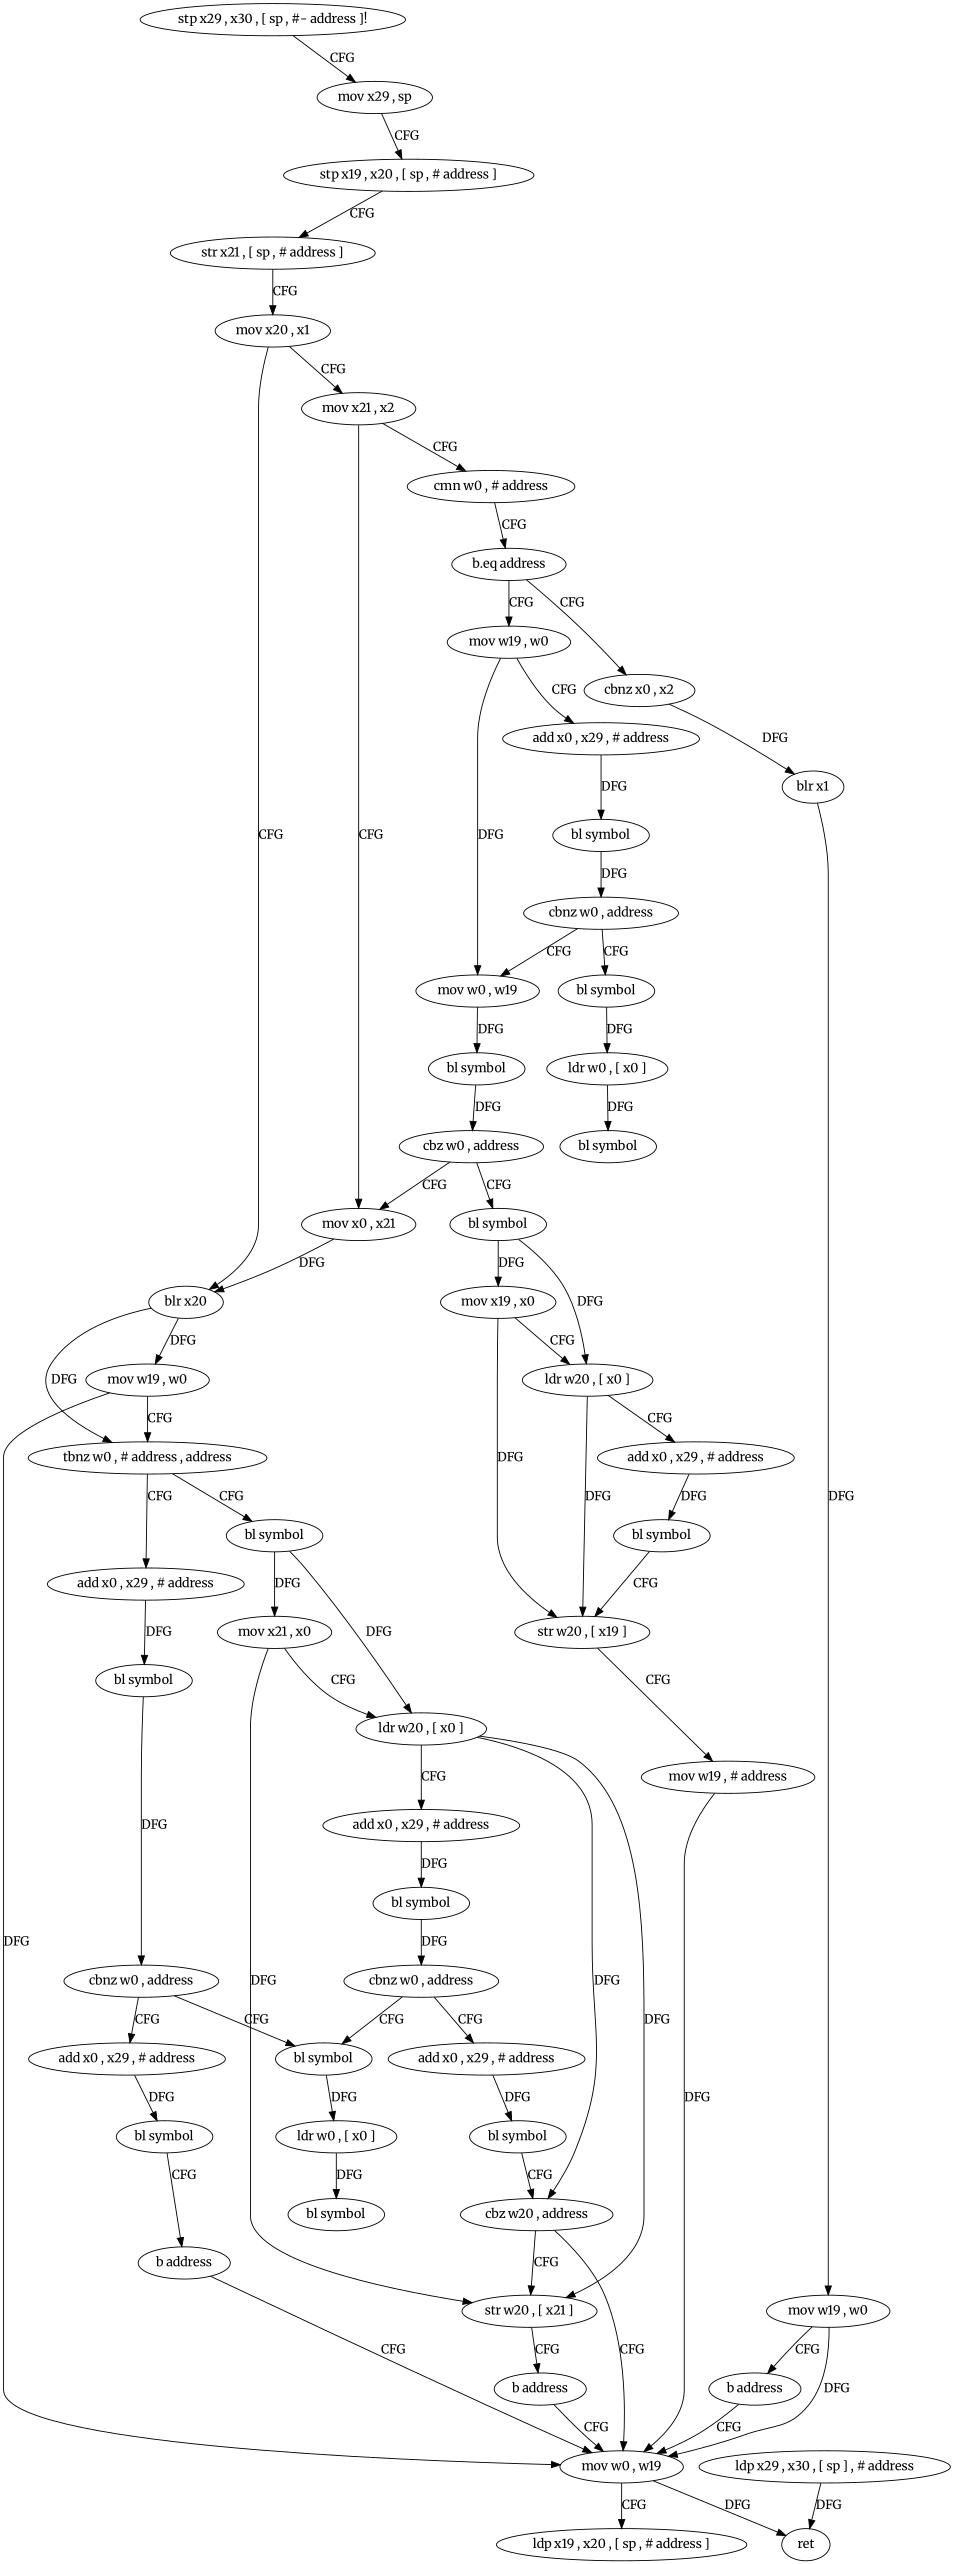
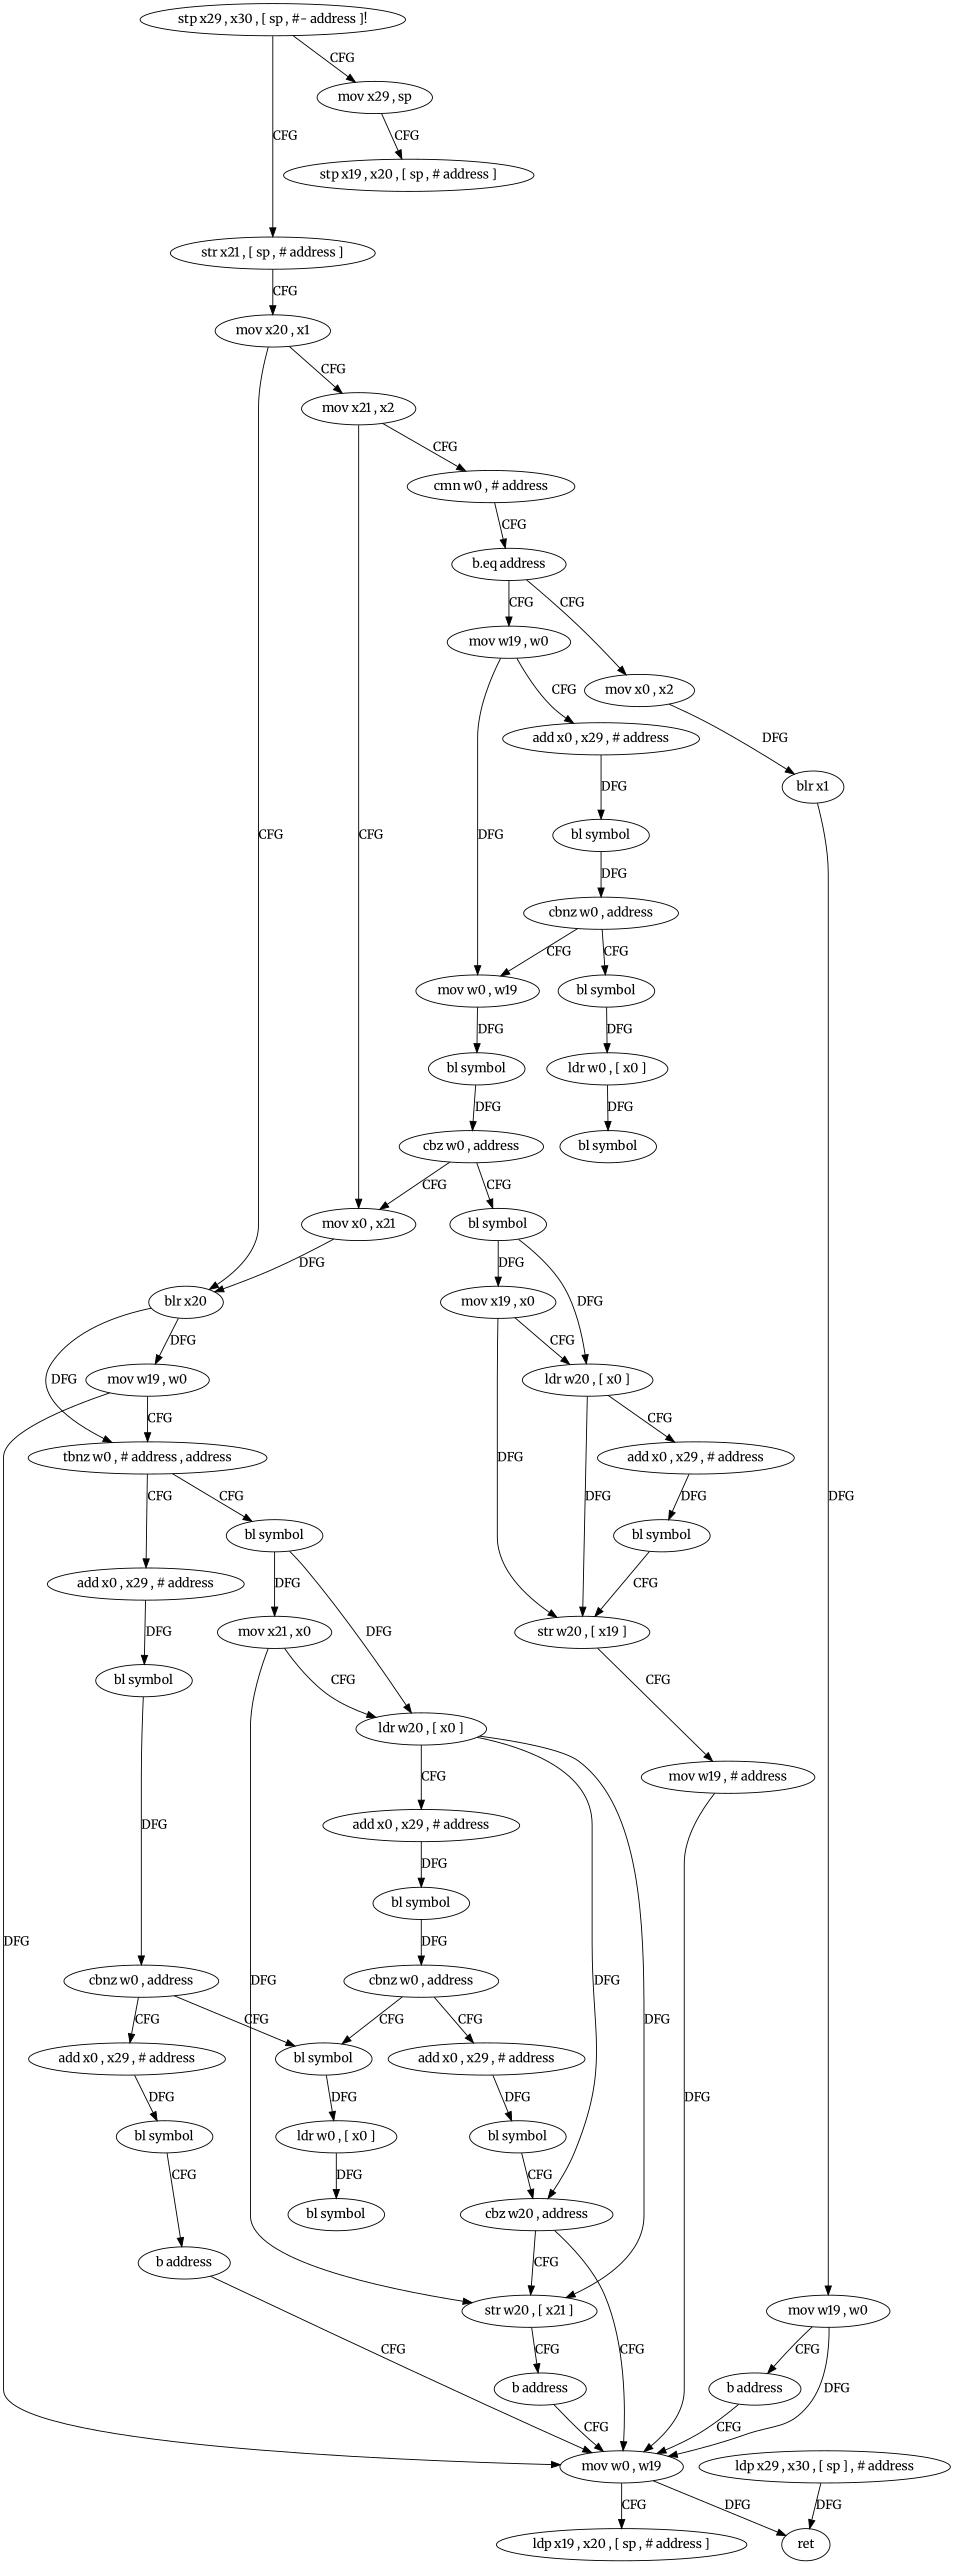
(345, 212) -> (273, 132)
(640, 691) -> (640, 691)
